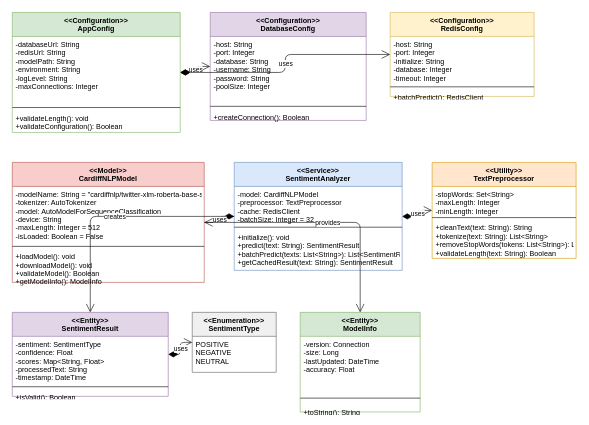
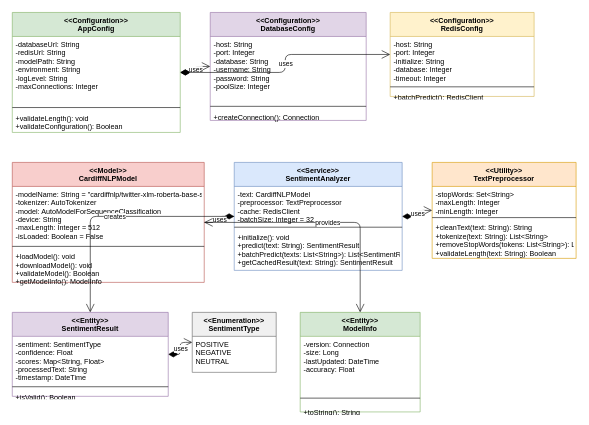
(266, 117) -> (272, 117)
(279, 194) -> (278, 194)
